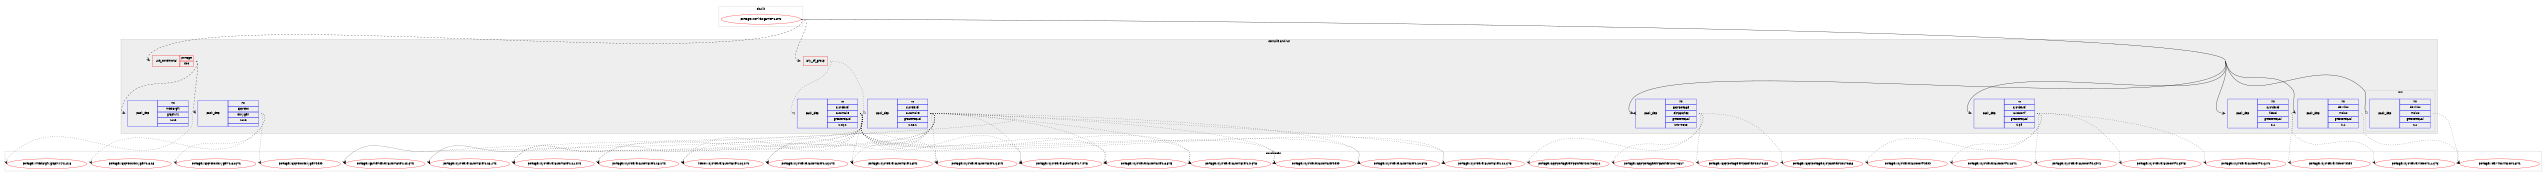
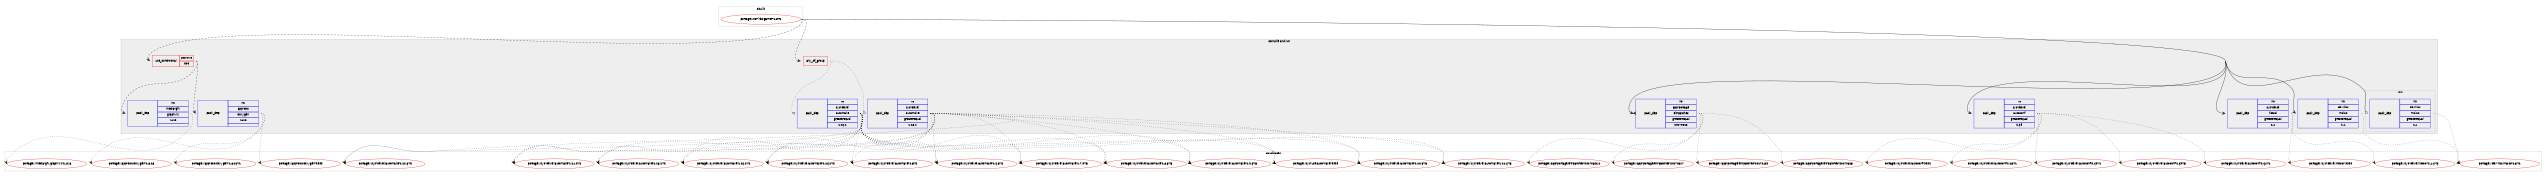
(187, 58) -> (187, 58)
(385, 164) -> (385, 164)
(470, 164) -> none
(724, 164) -> (724, 164)
(1316, 164) -> (1316, 164)
(1823, 164) -> (1823, 164)
